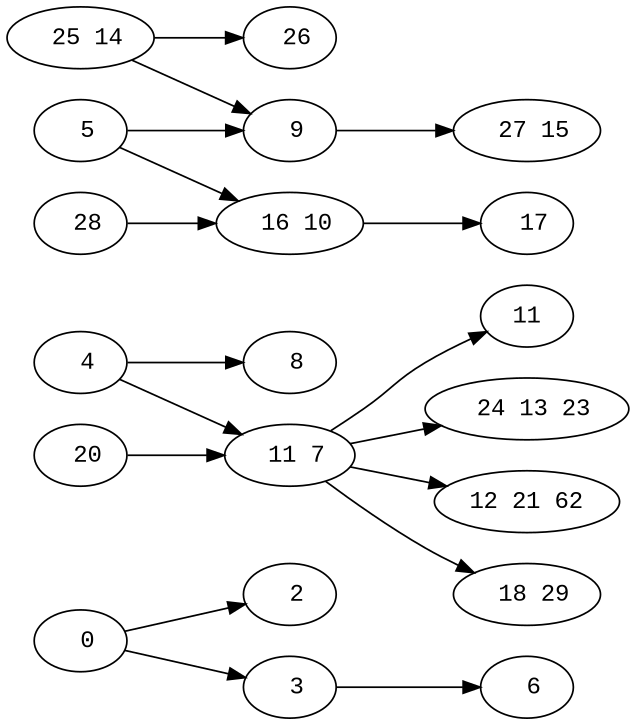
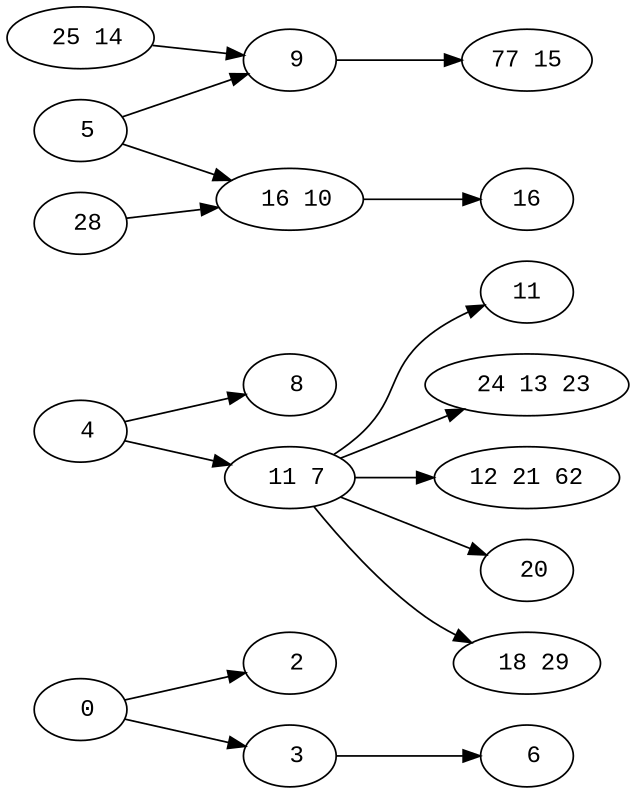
(290, 38) -> none
(527, 131) -> (527, 60)
(527, 223) -> (527, 199)
(167, 455) -> (405, 523)
